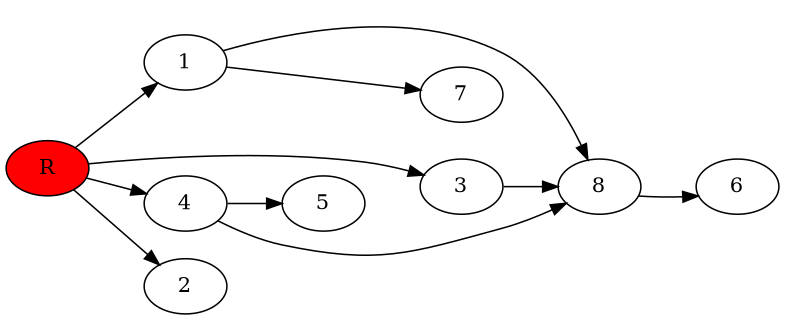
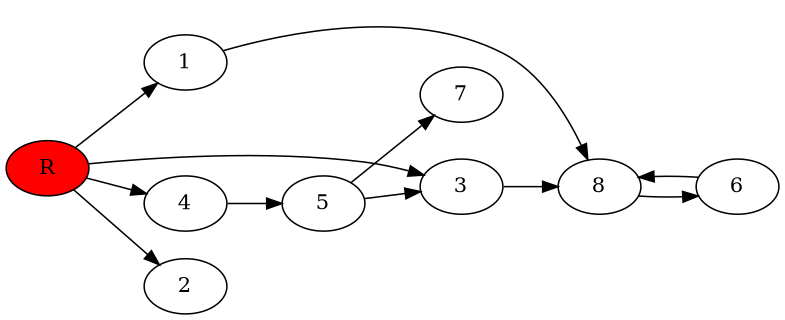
(316, 78) -> (386, 154)
none -> (385, 196)
(386, 254) -> (676, 176)
